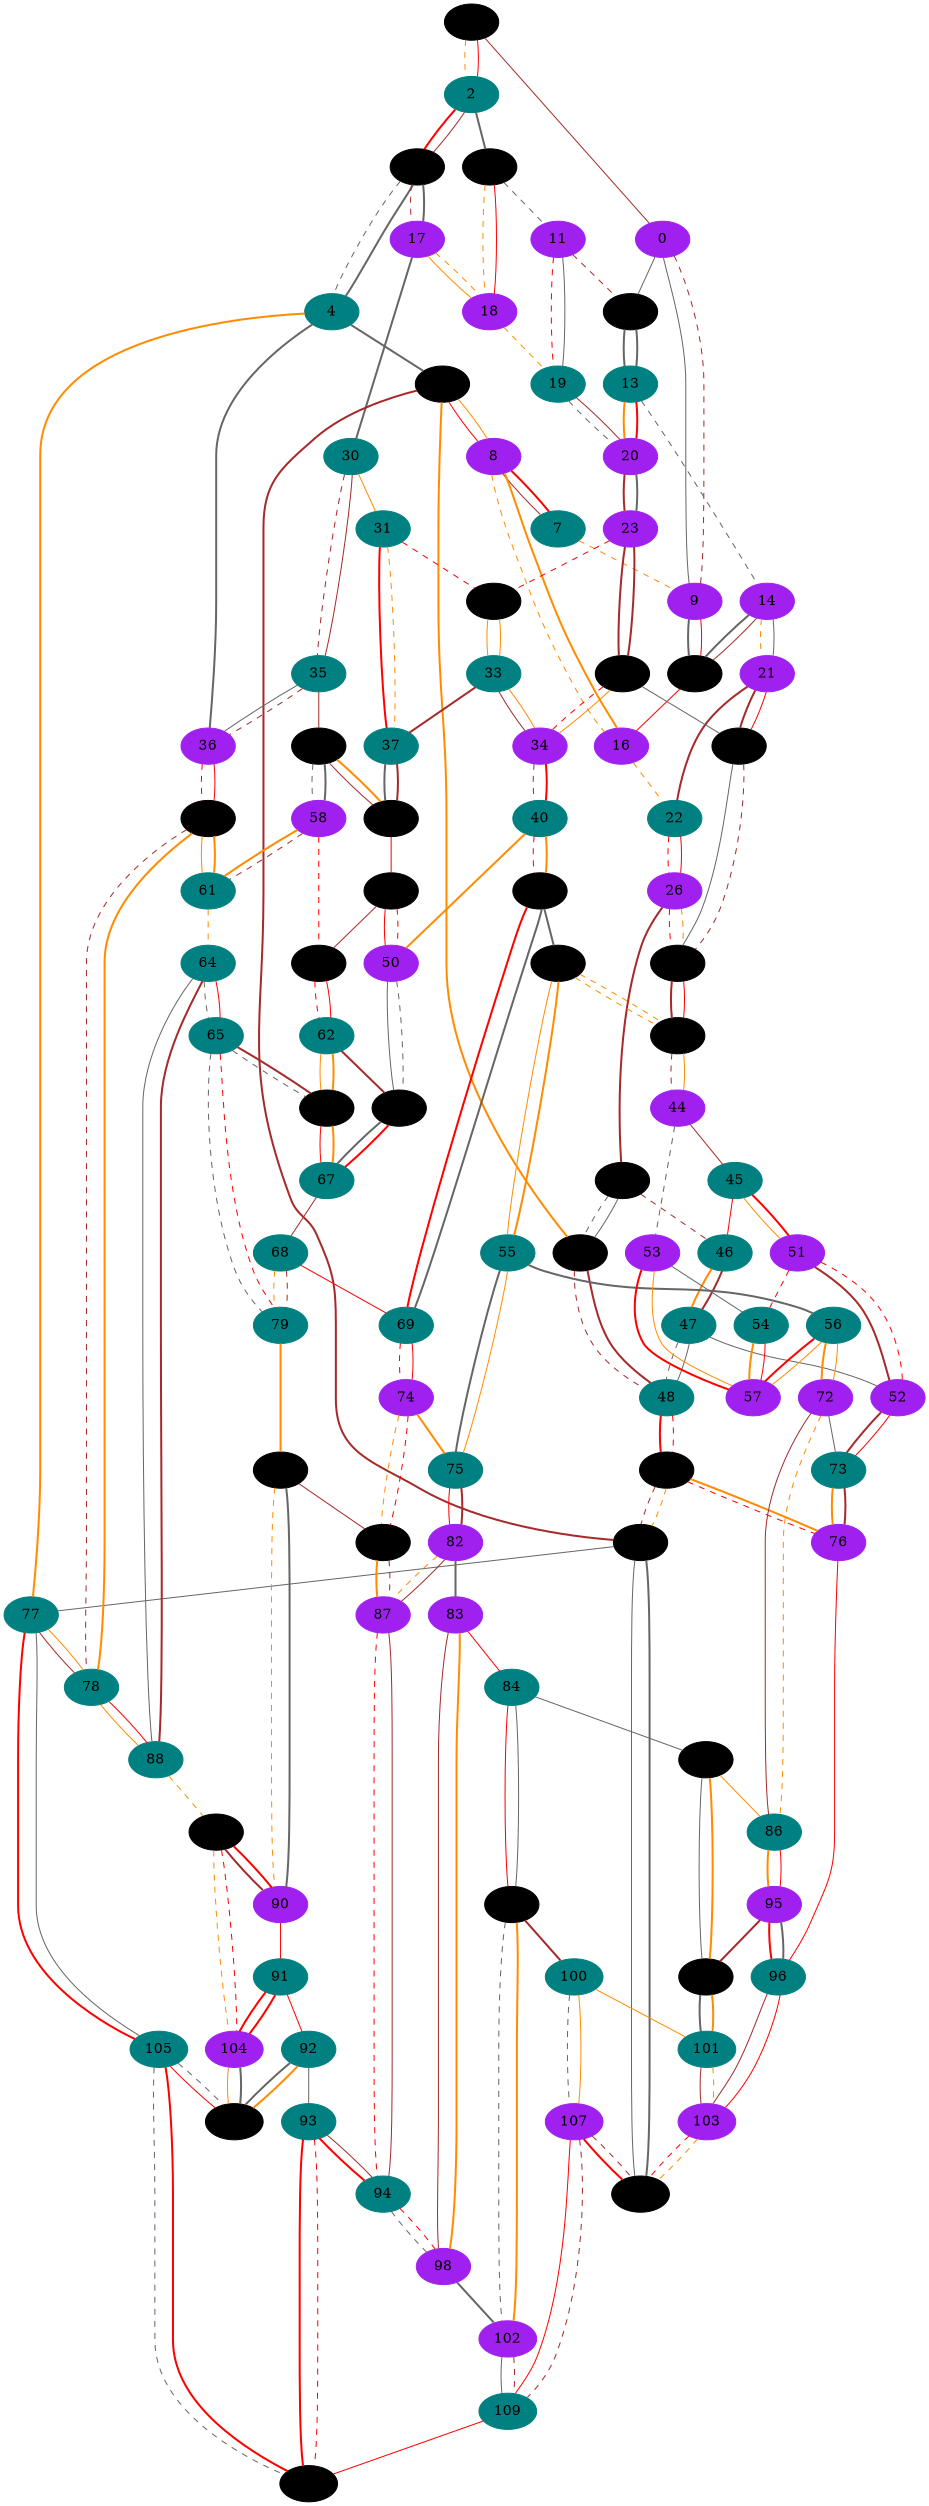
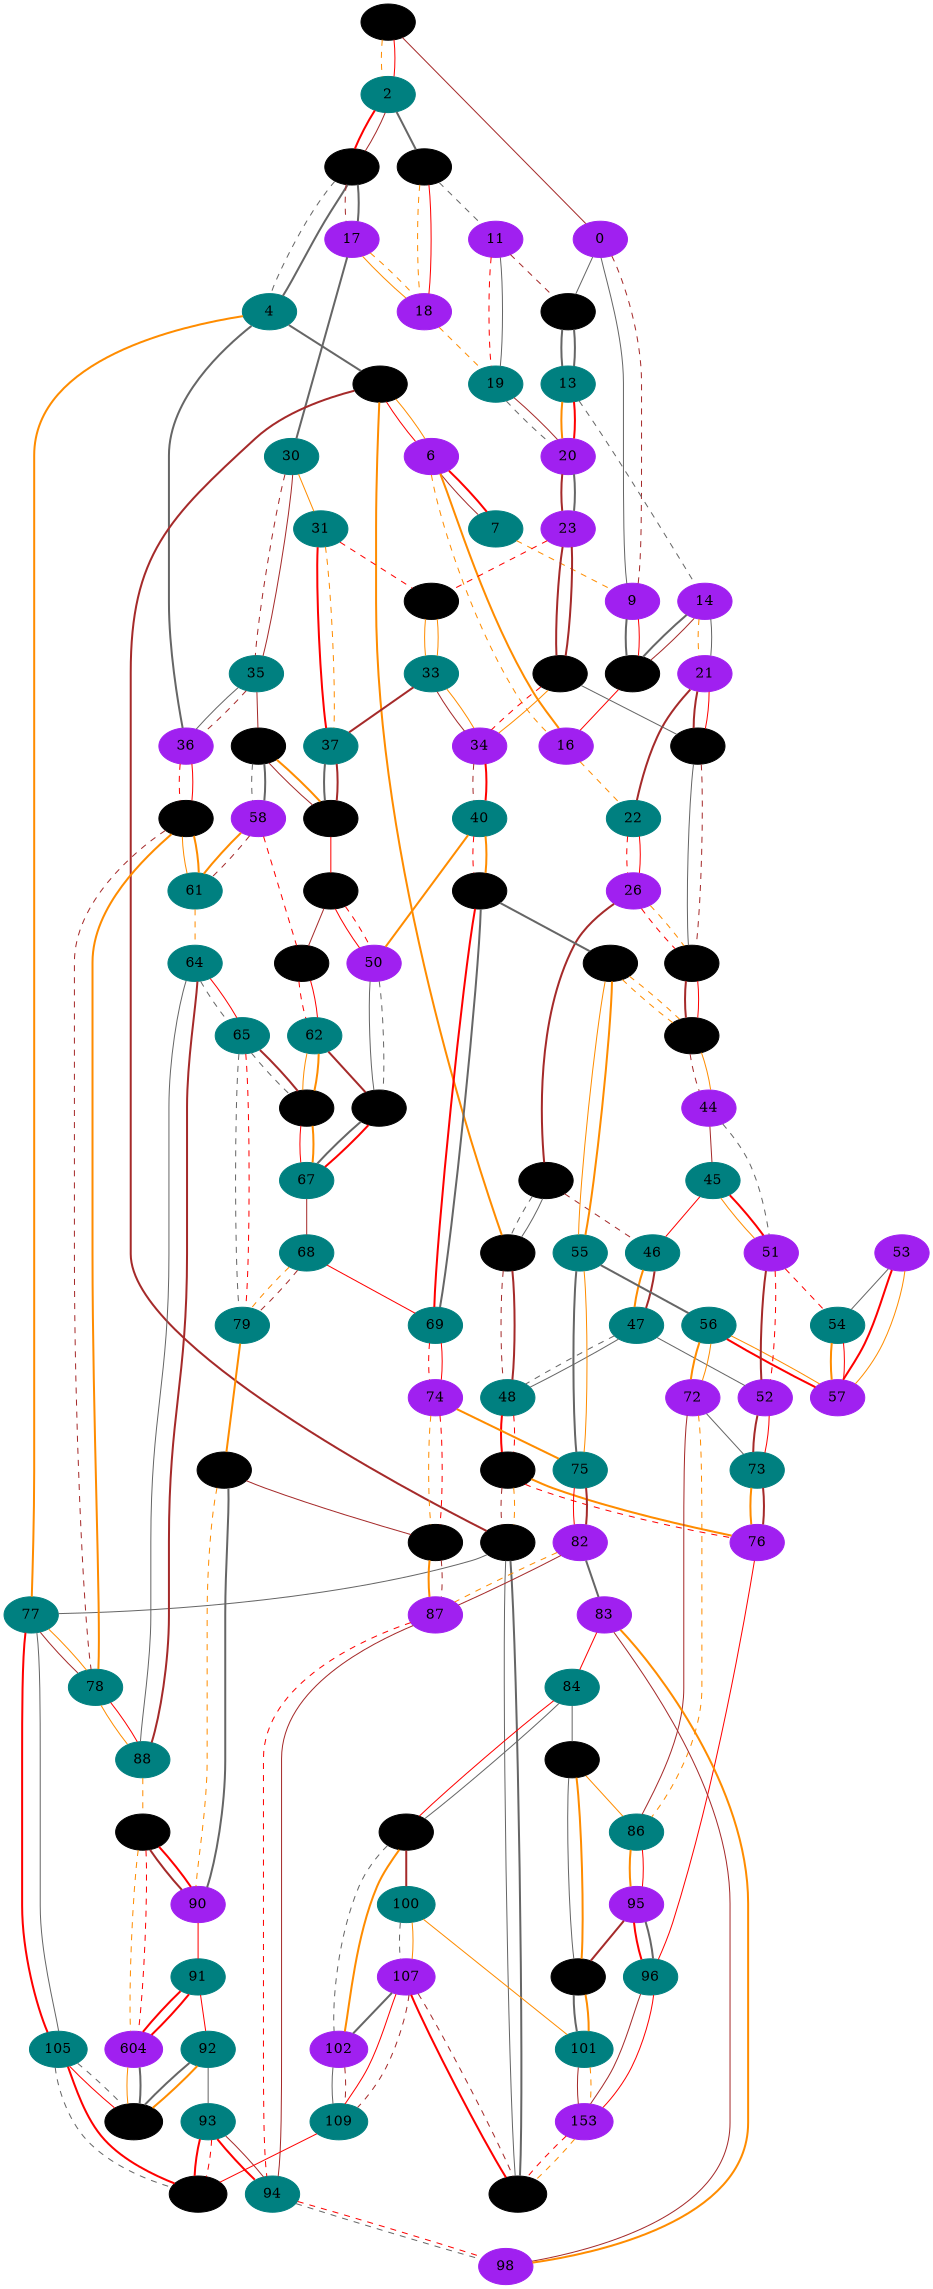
(494, 457) -> (431, 457)
(665, 1180) -> (755, 1176)
(234, 2049) -> (134, 2049)
(707, 2122) -> (584, 2122)
(475, 2302) -> (373, 2013)
